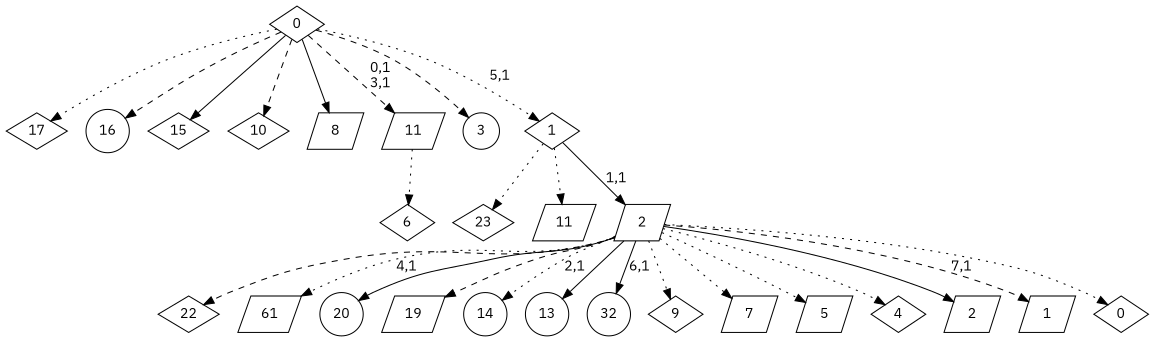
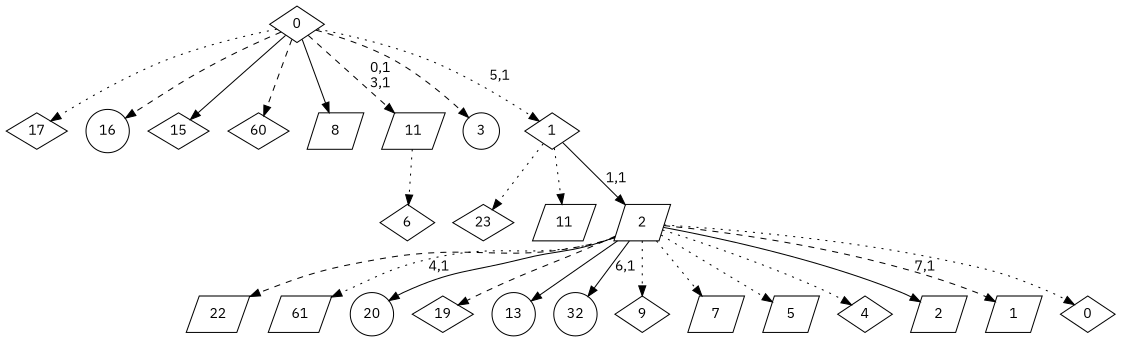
(259, 131) -> (259, 131)
(189, 314) -> (218, 314)
(413, 314) -> (443, 314)
(485, 314) -> none
